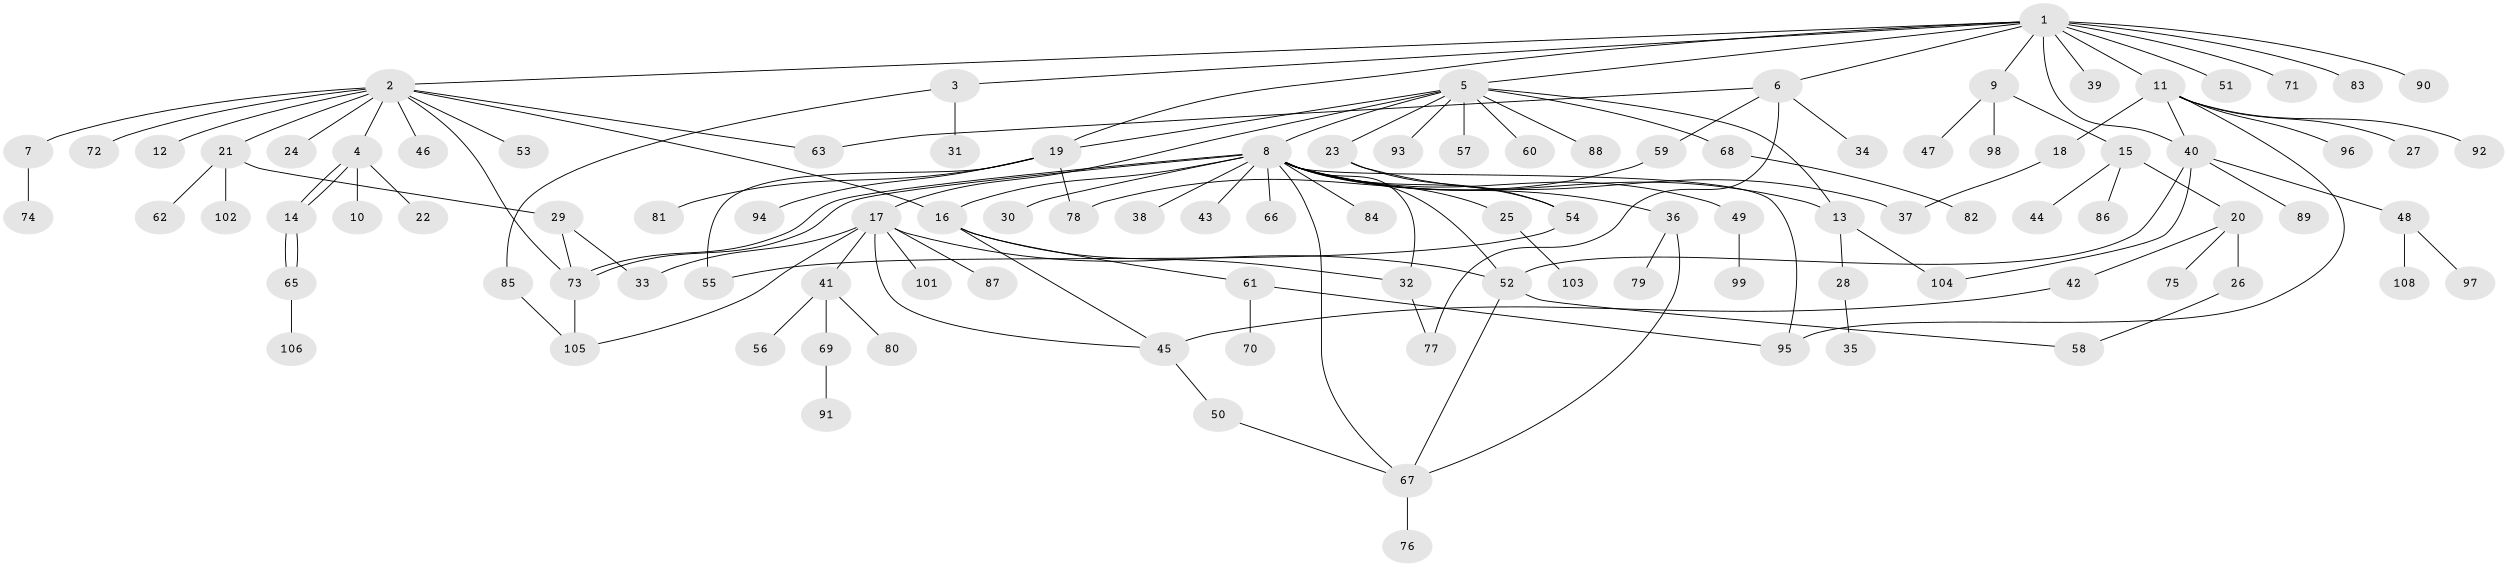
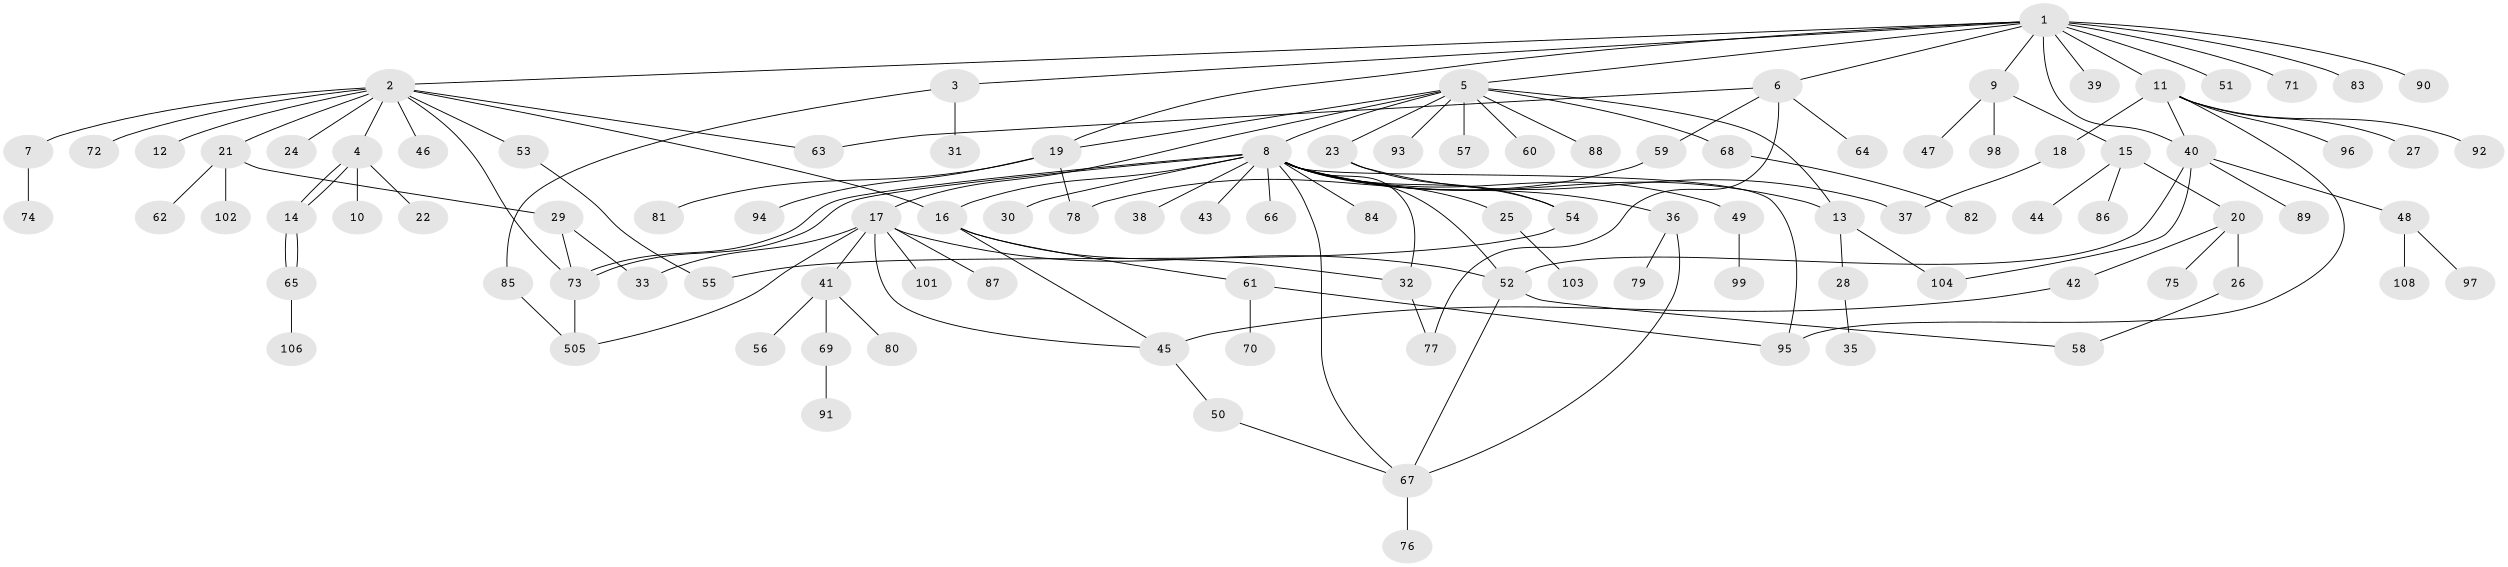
(1863, 152) -> (1863, 152)
(843, 174) -> (612, 222)
(575, 349) -> (575, 349)
